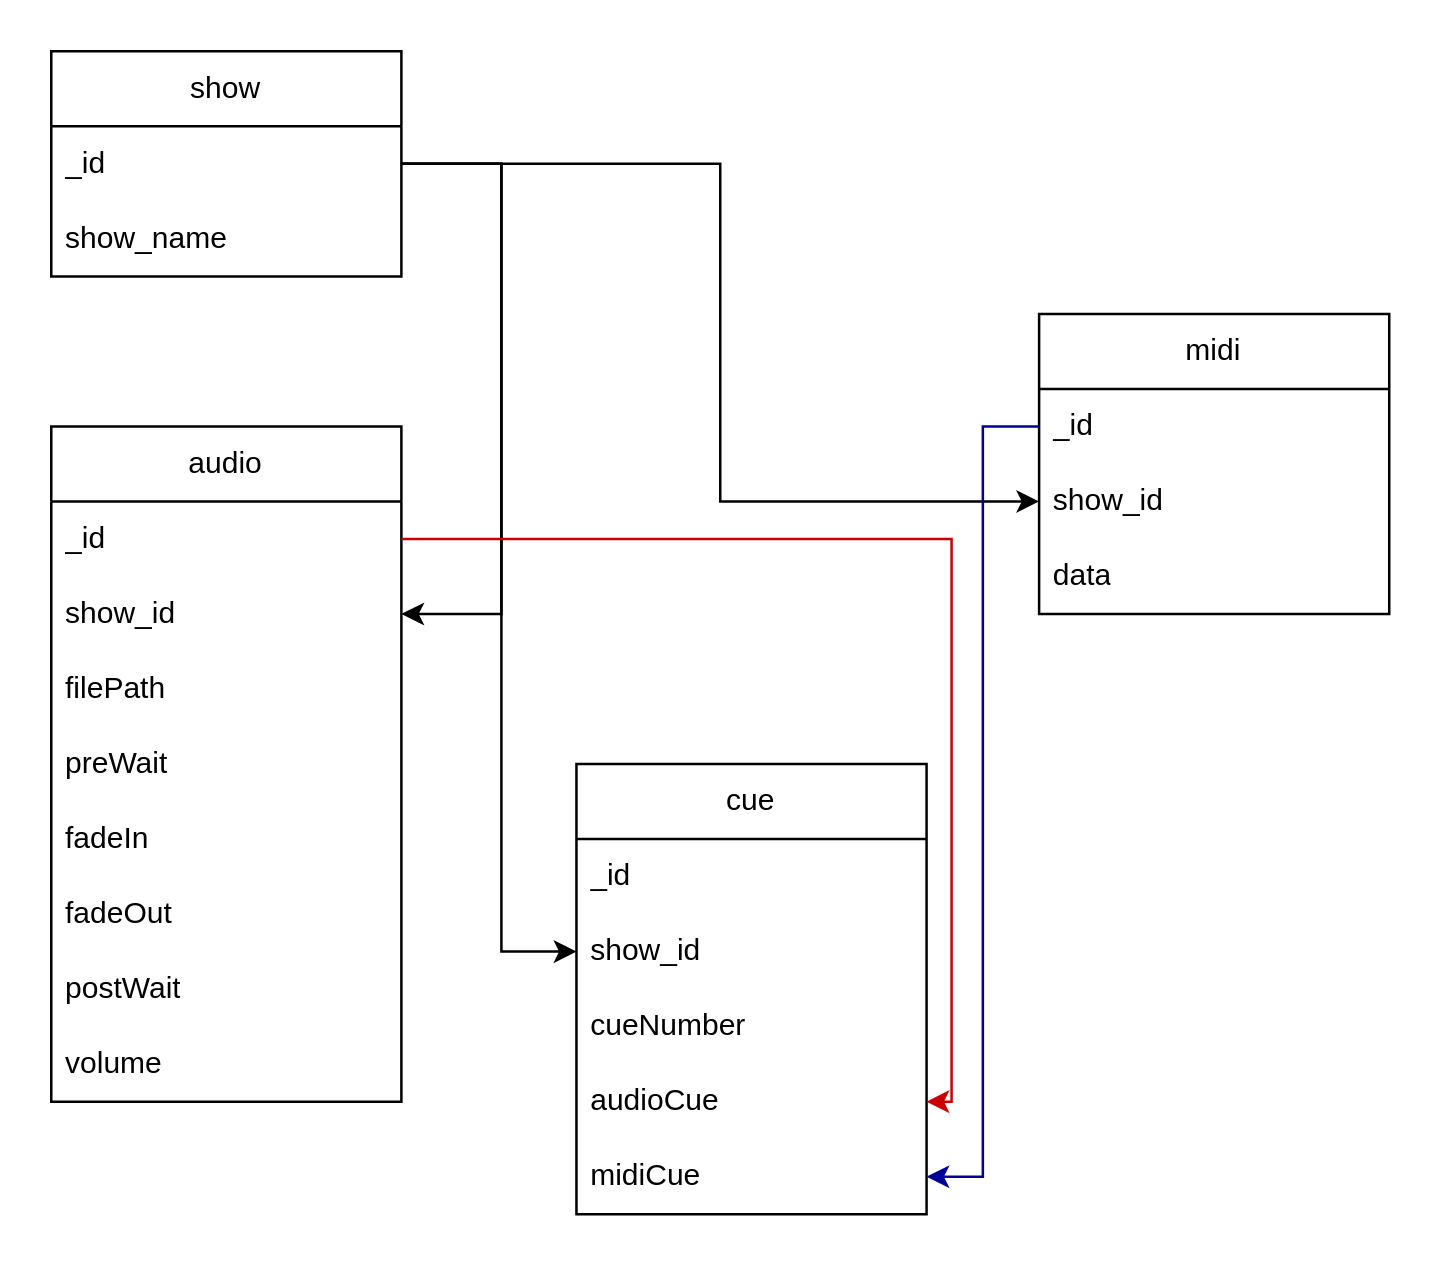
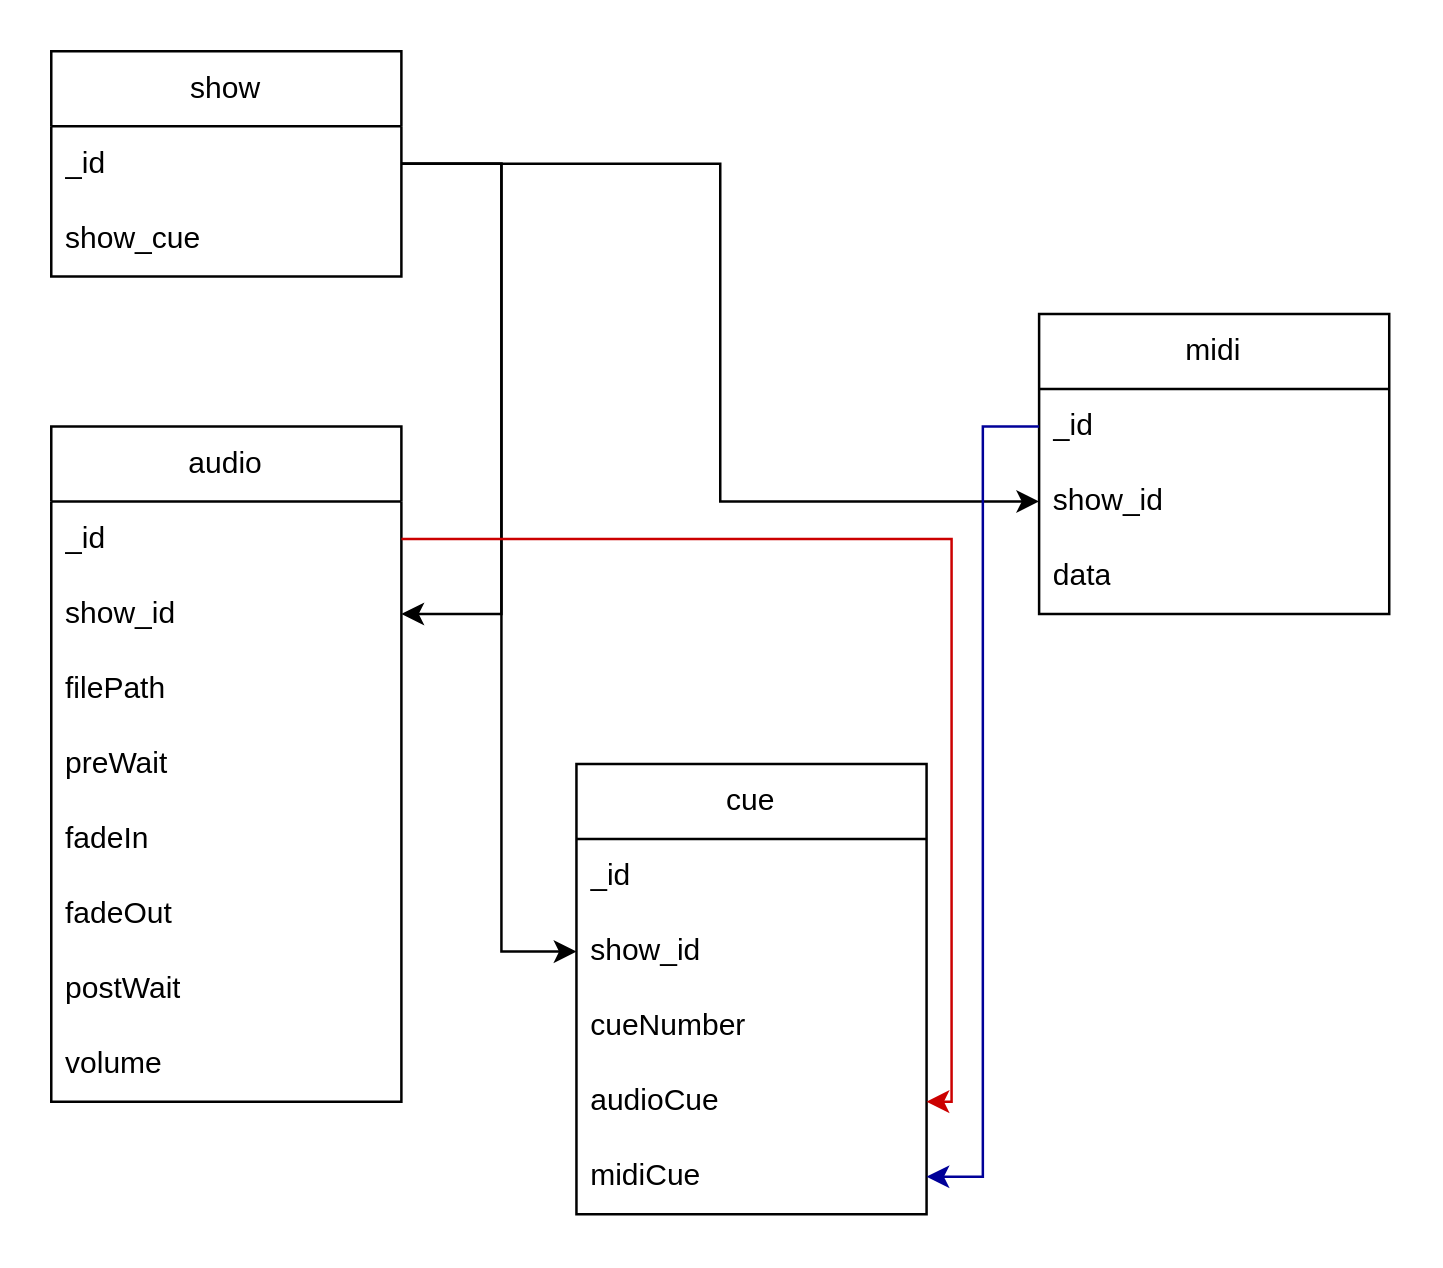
(142, 239) -> (133, 239)
